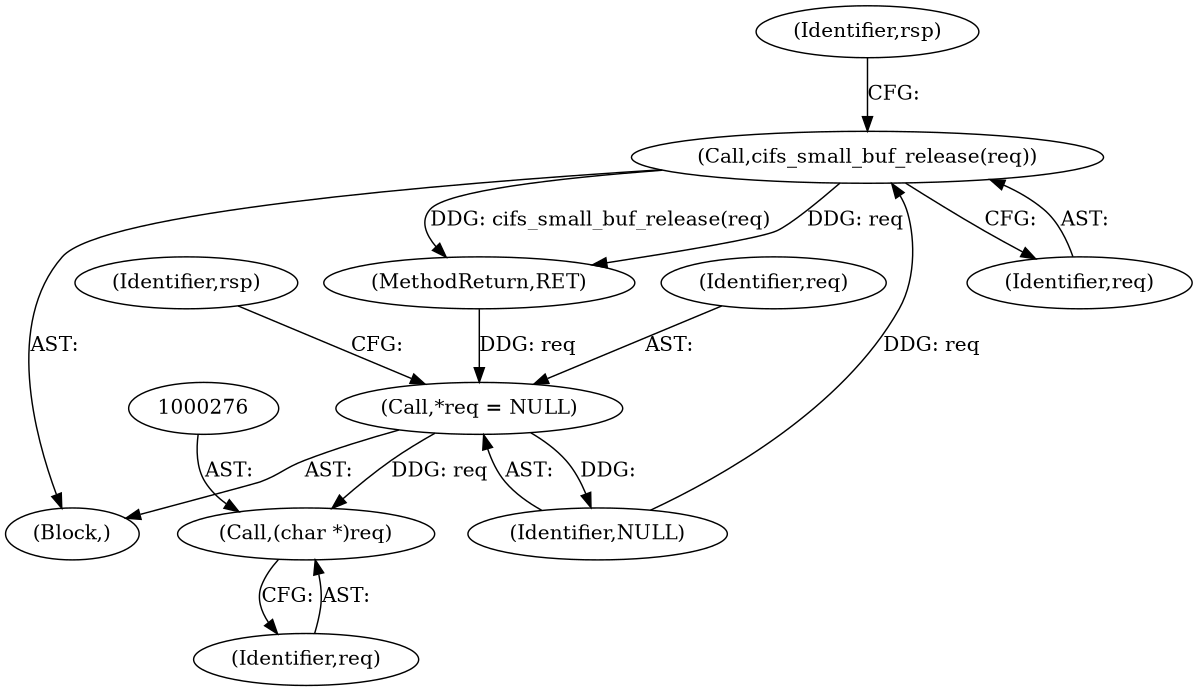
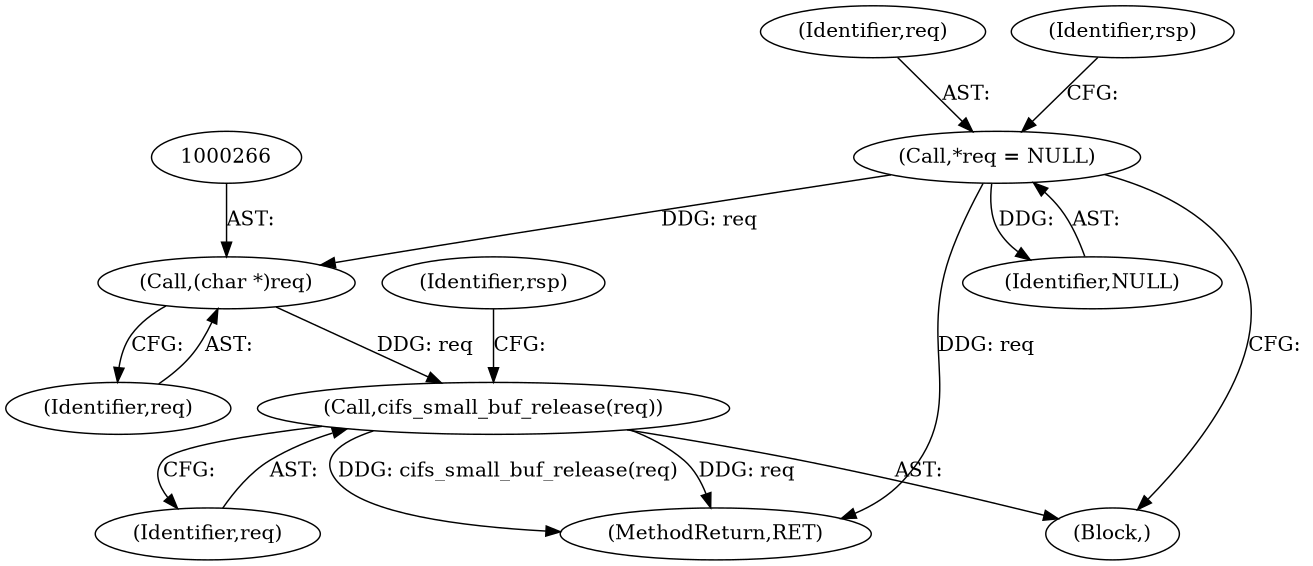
(479, 338) -> (939, 362)
(834, 389) -> (352, 342)
(204, 408) -> (227, 157)
(332, 471) -> (1278, 346)
